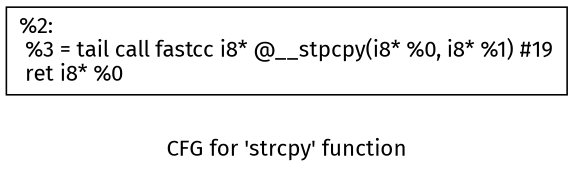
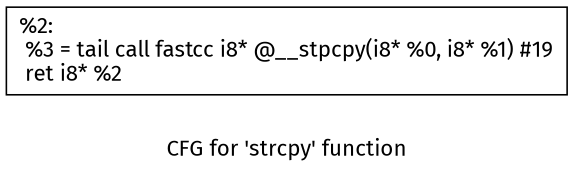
(72, 74) -> (71, 74)
